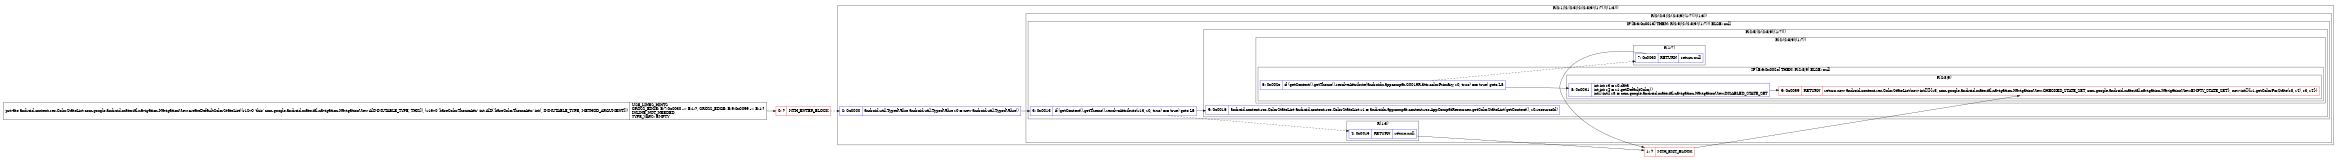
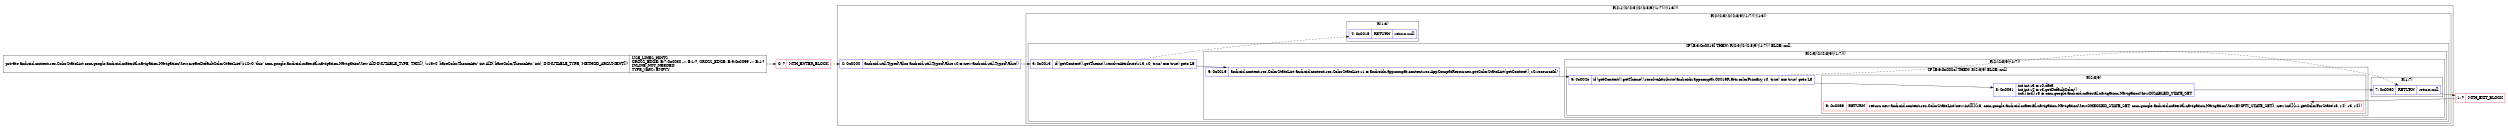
none -> (1563, 77)
(1623, 90) -> (2048, 90)
(1773, 90) -> (2282, 90)
(1501, 141) -> none
